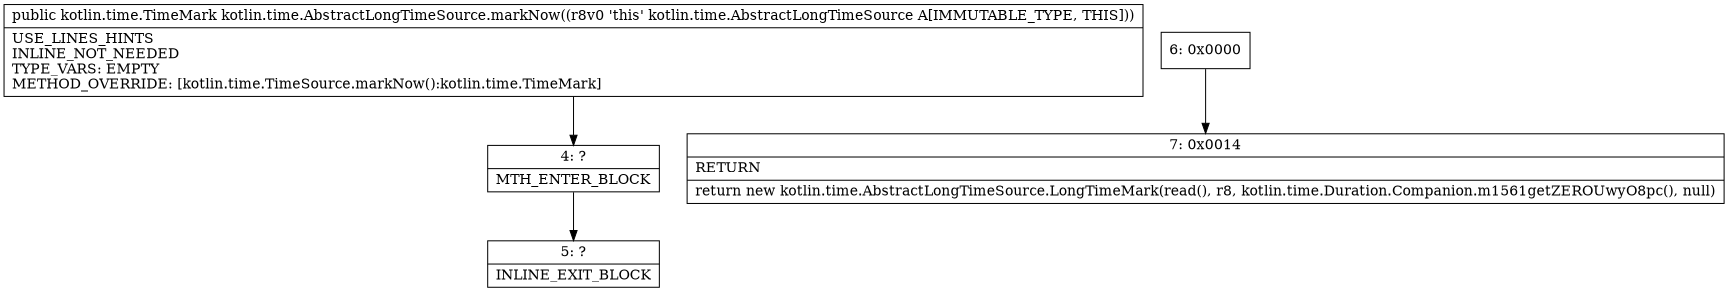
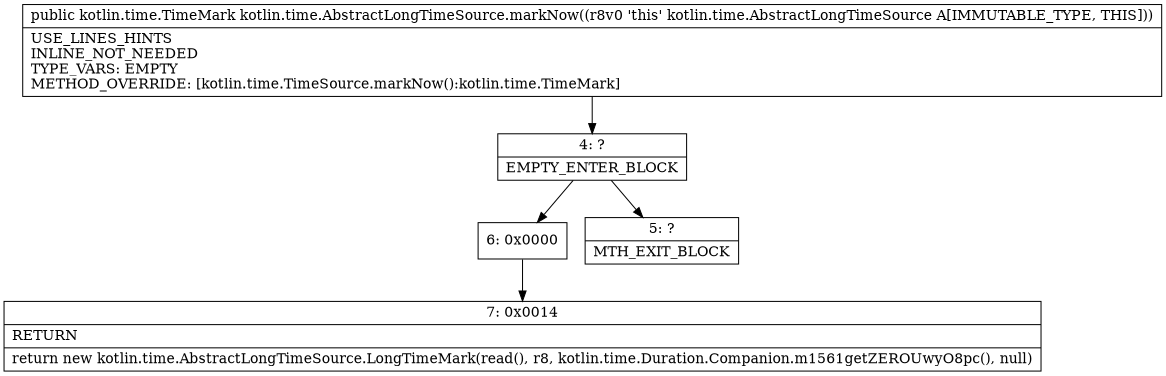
(574, 180) -> (592, 168)
none -> (559, 197)
(574, 275) -> (662, 252)
